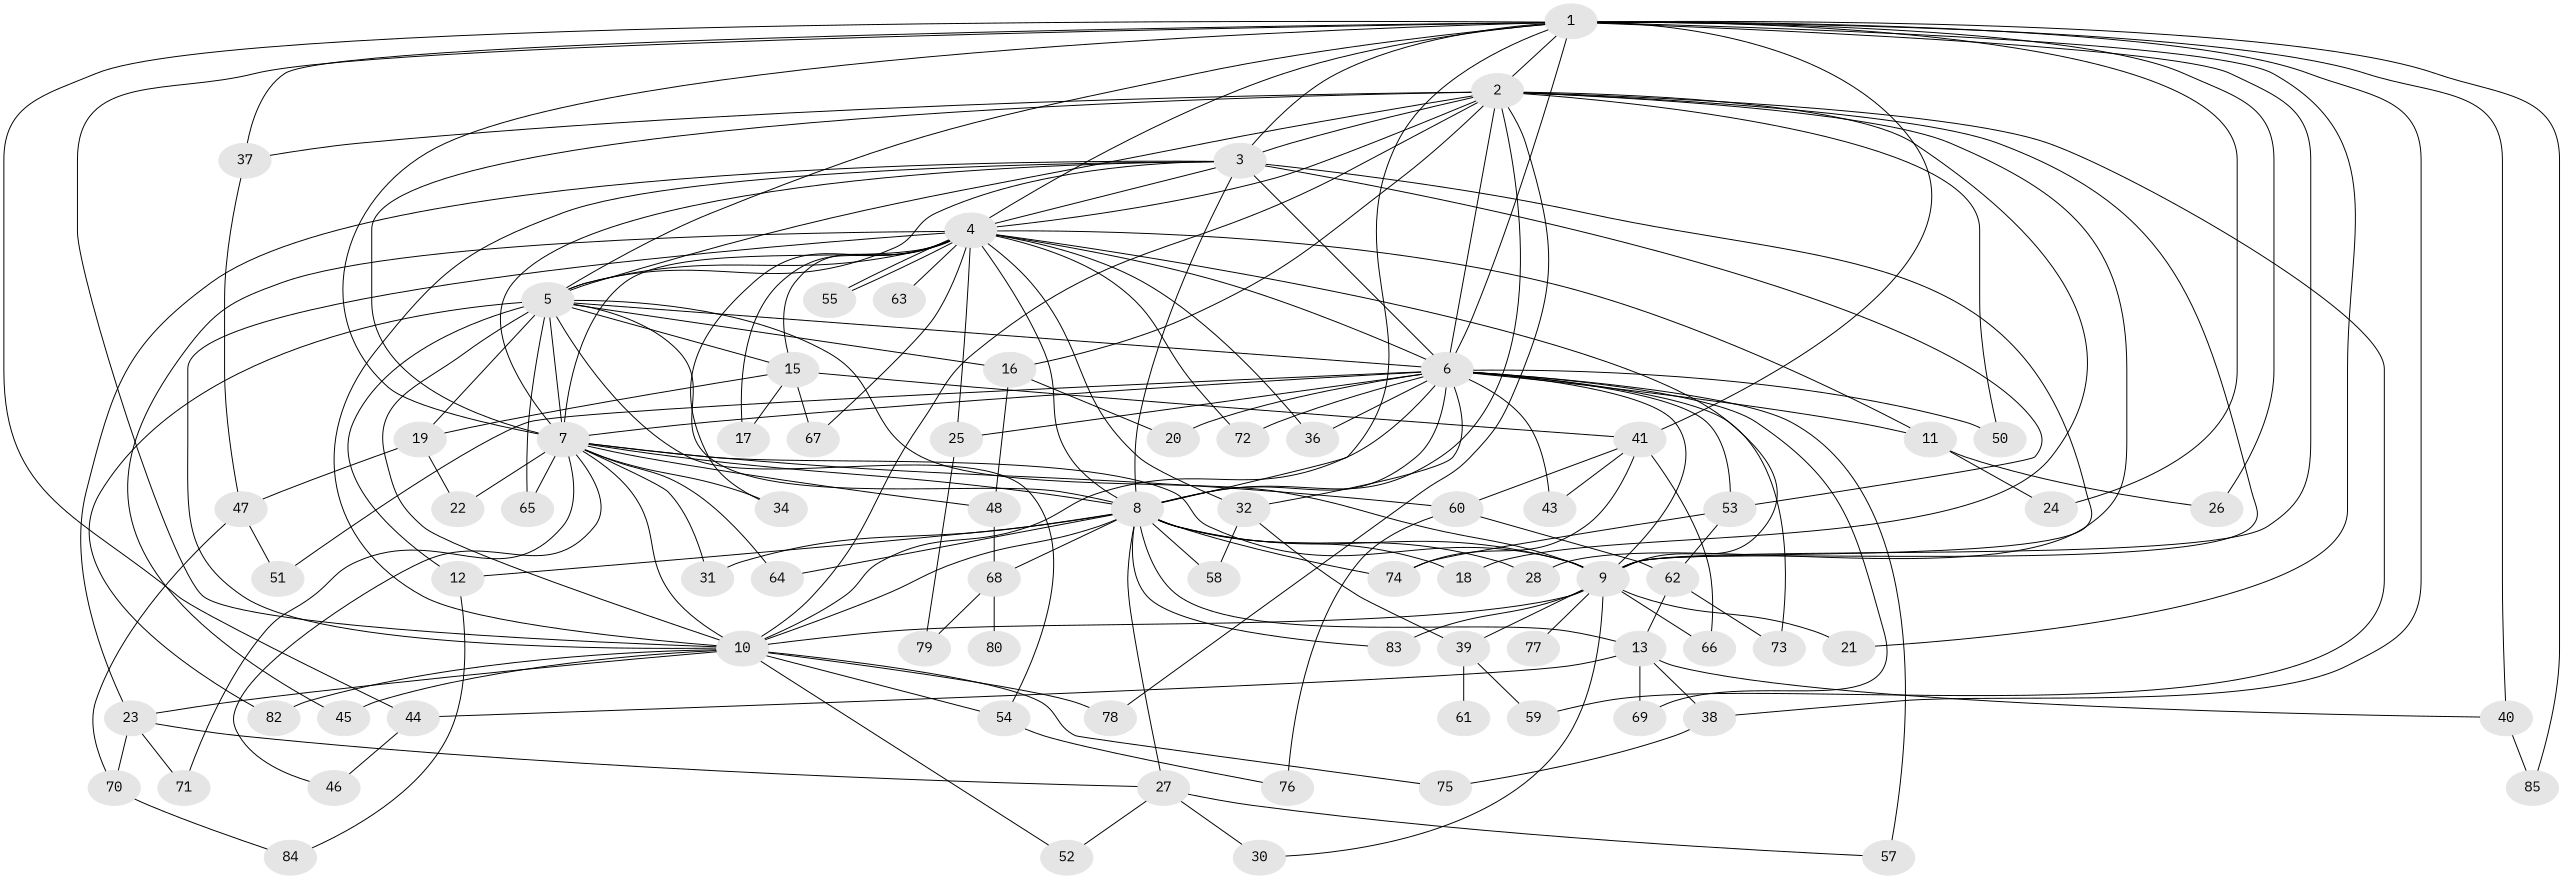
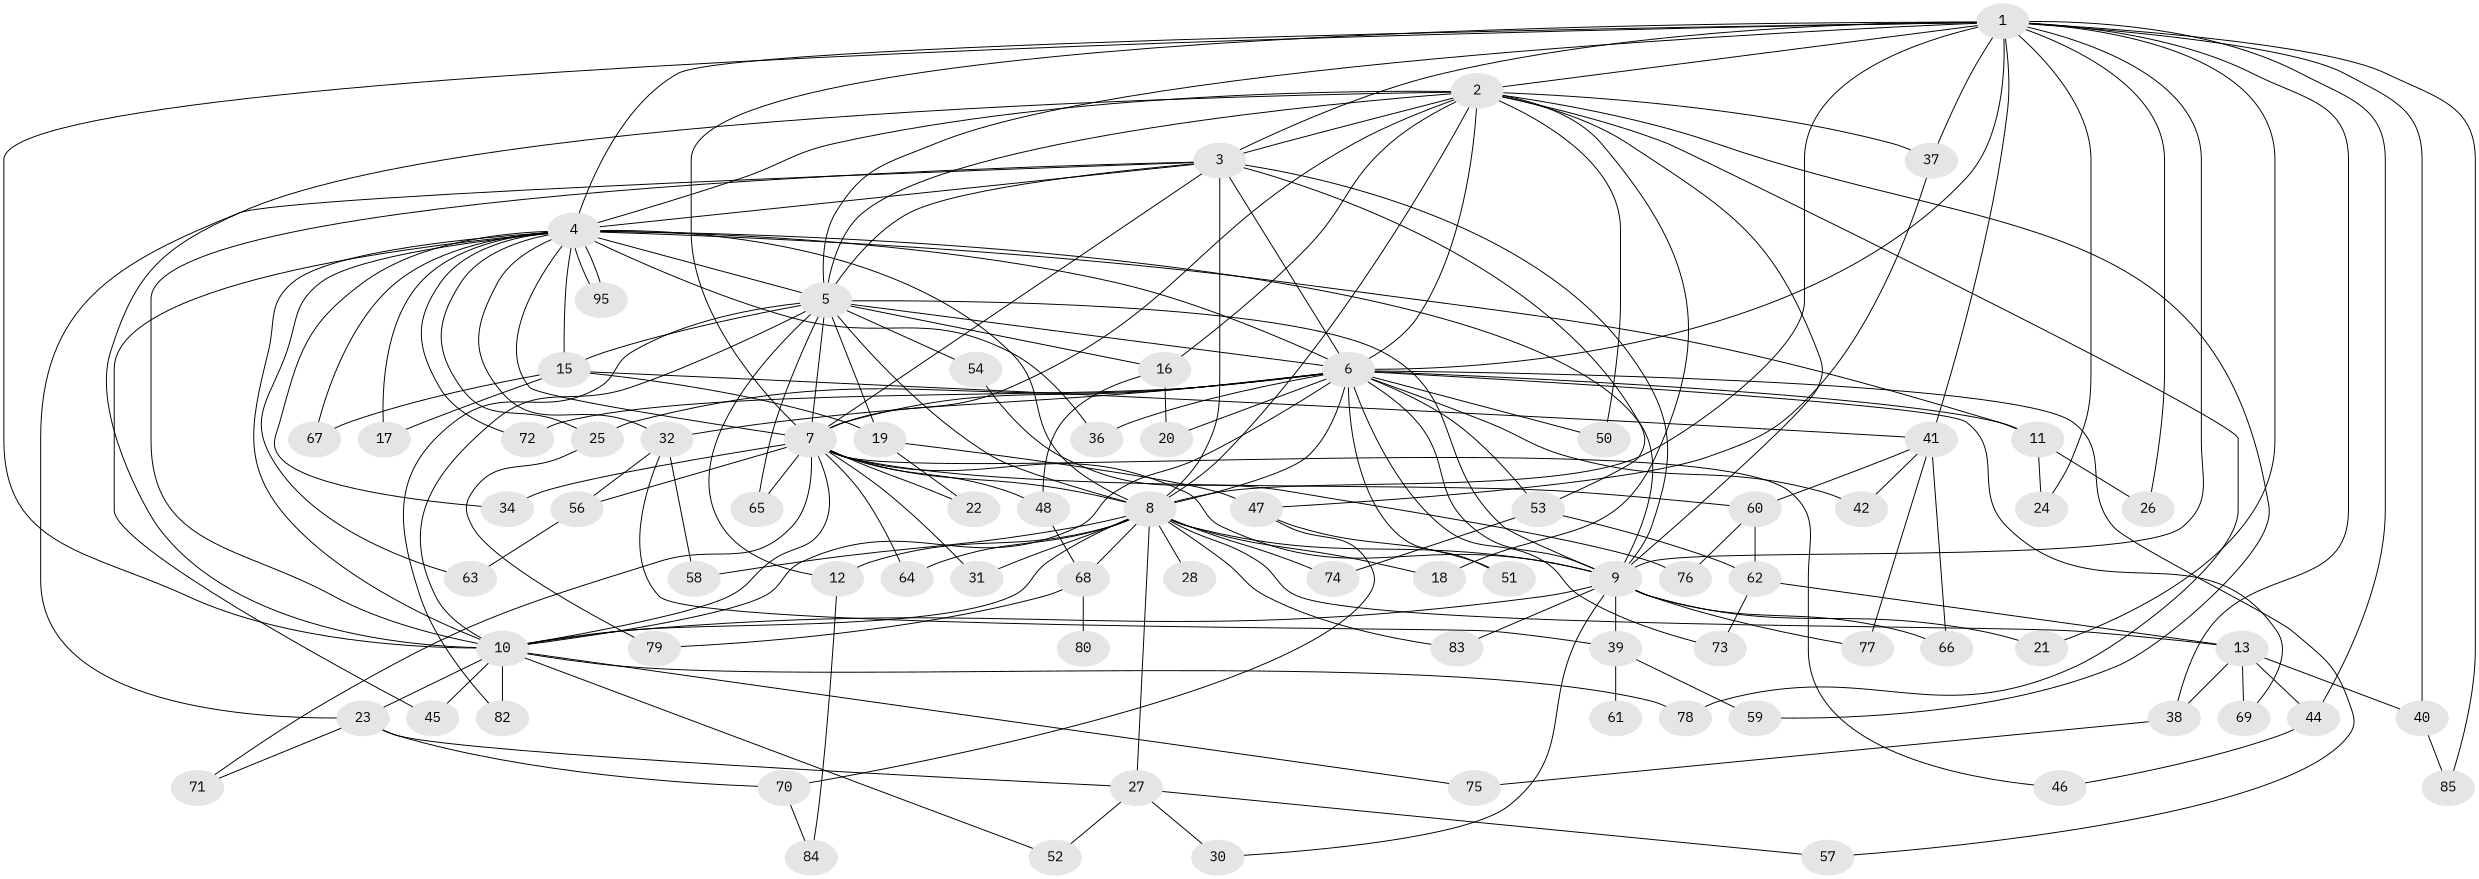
(830, 300) -> (601, 300)
(2126, 355) -> none
none -> (577, 509)
(1550, 509) -> (1862, 509)
(1544, 546) -> (1899, 544)
(873, 683) -> none
